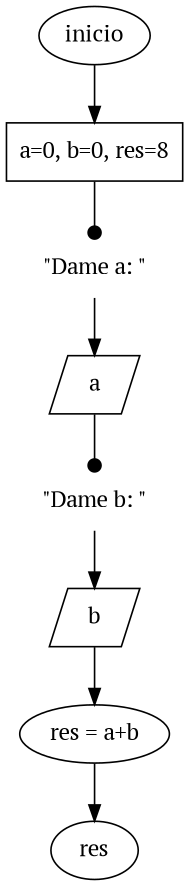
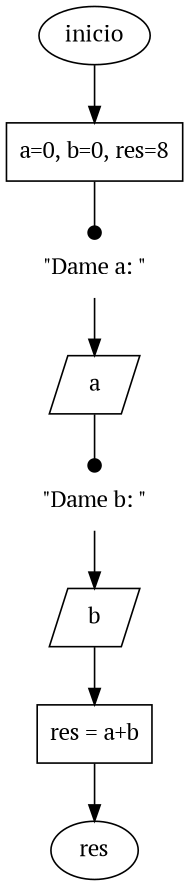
(95, 734) -> (95, 734)
